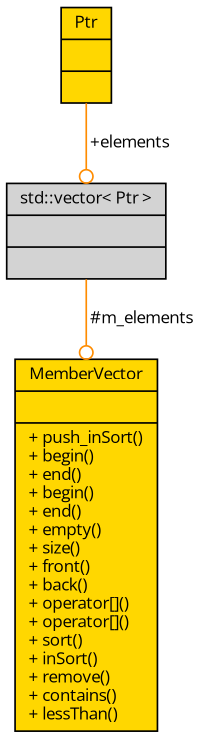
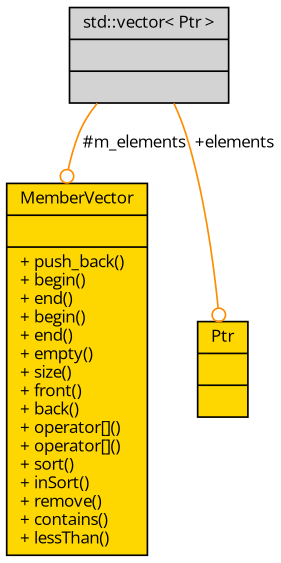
(86, 136) -> (203, 204)
(86, 438) -> (73, 262)
